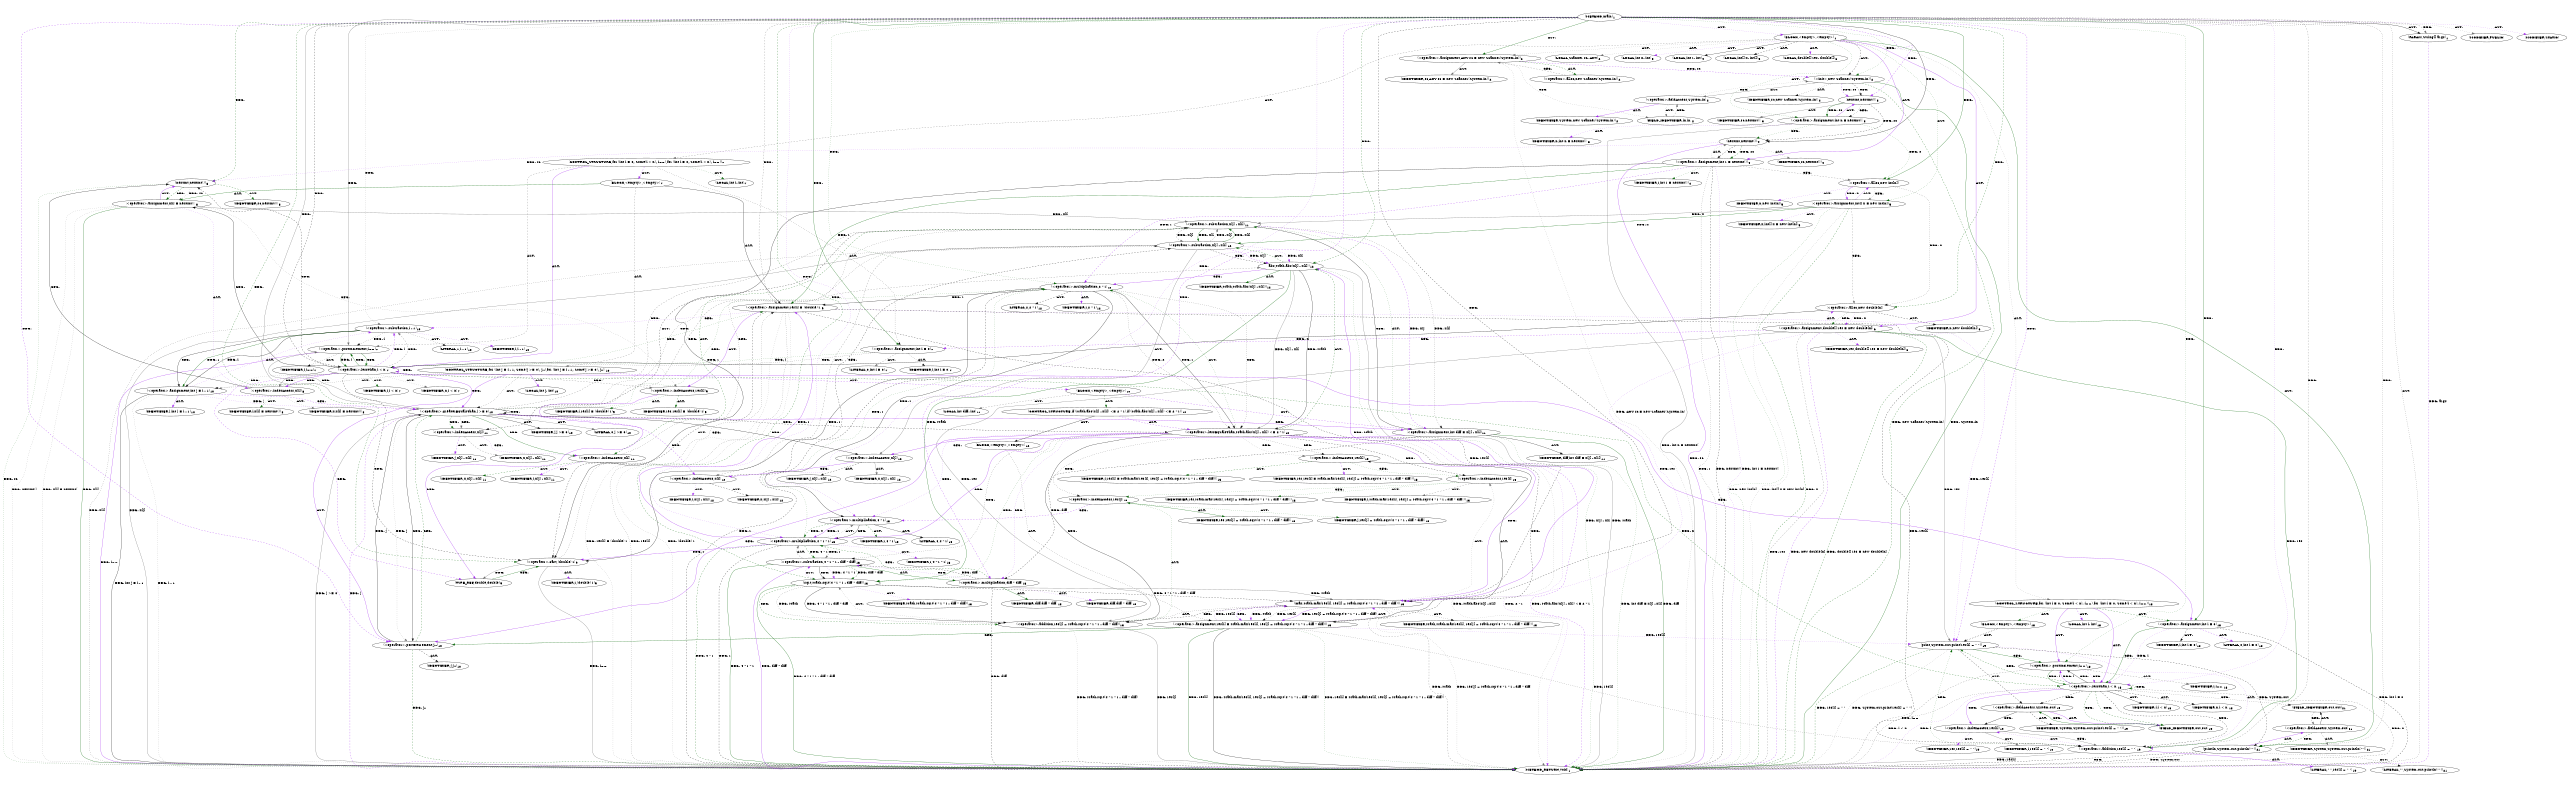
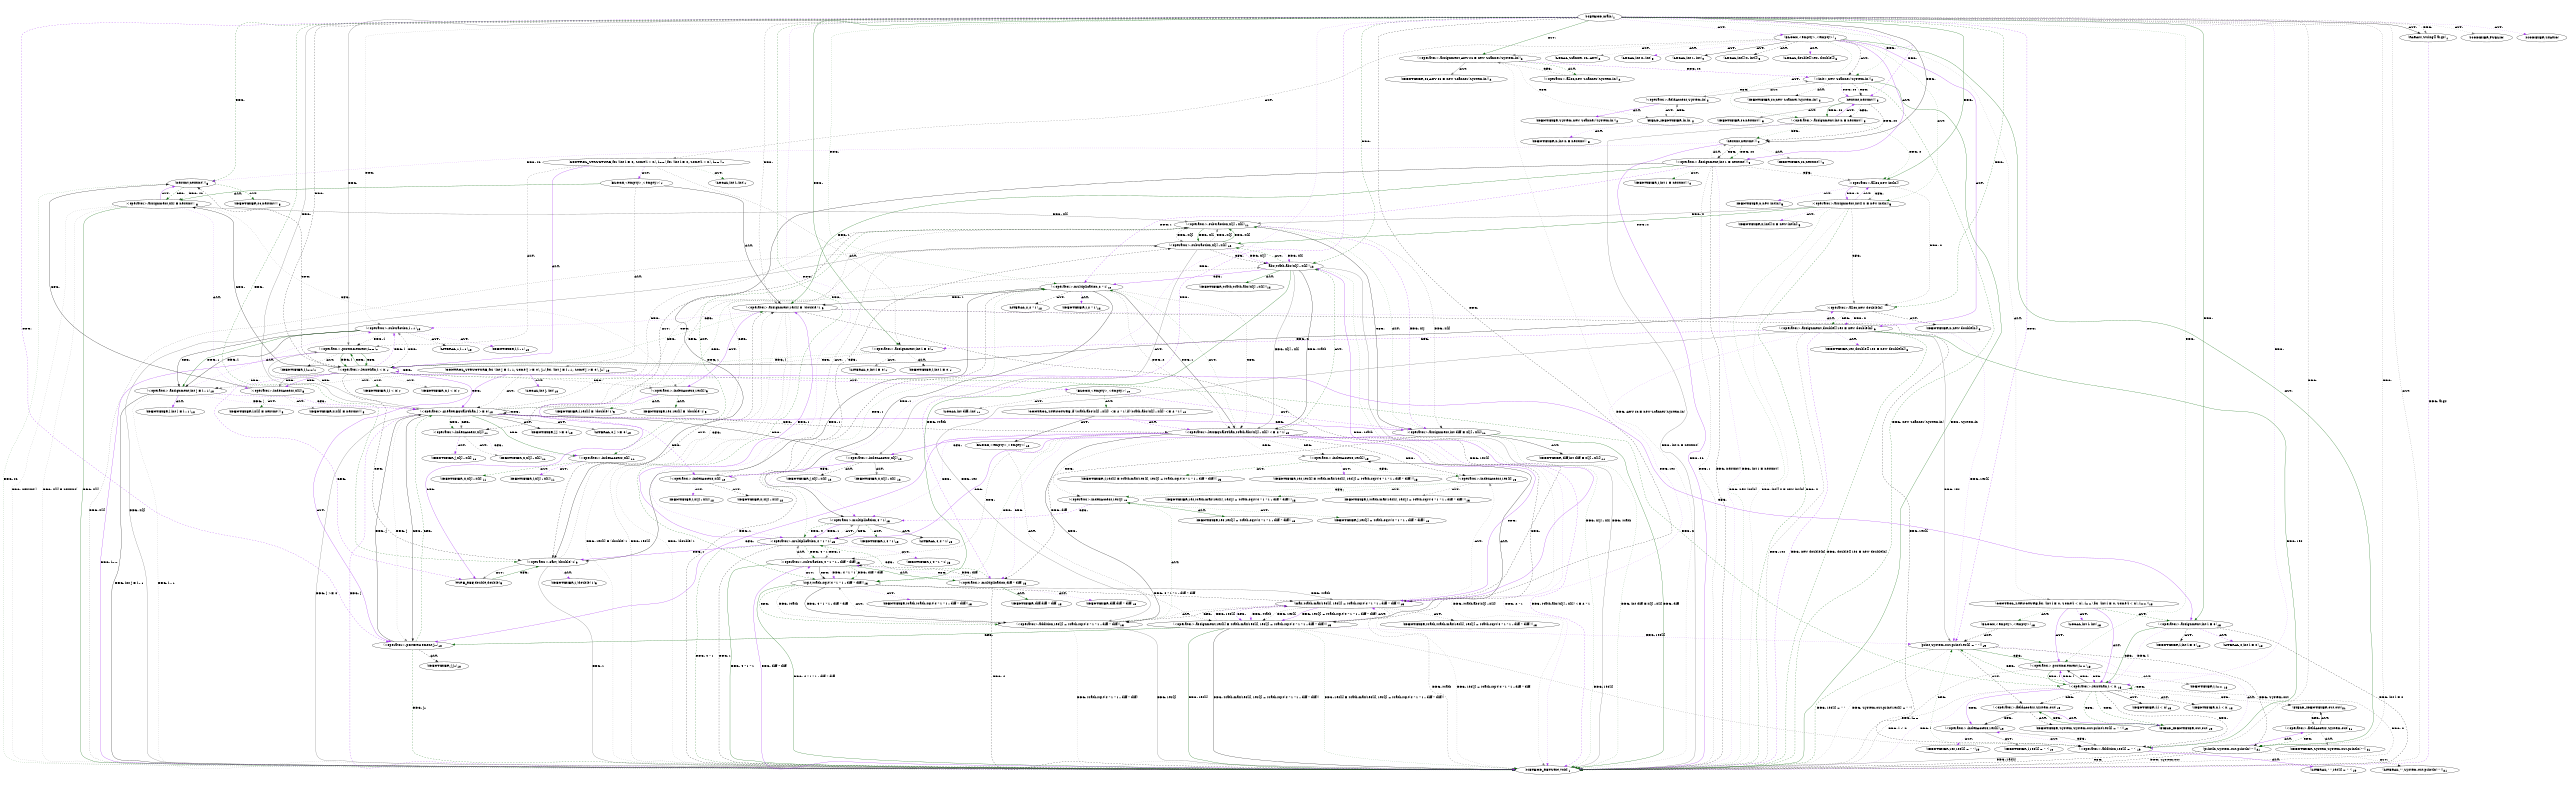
(500, 573) -> (500, 573)
(598, 666) -> (598, 666)
(999, 677) -> (999, 677)
